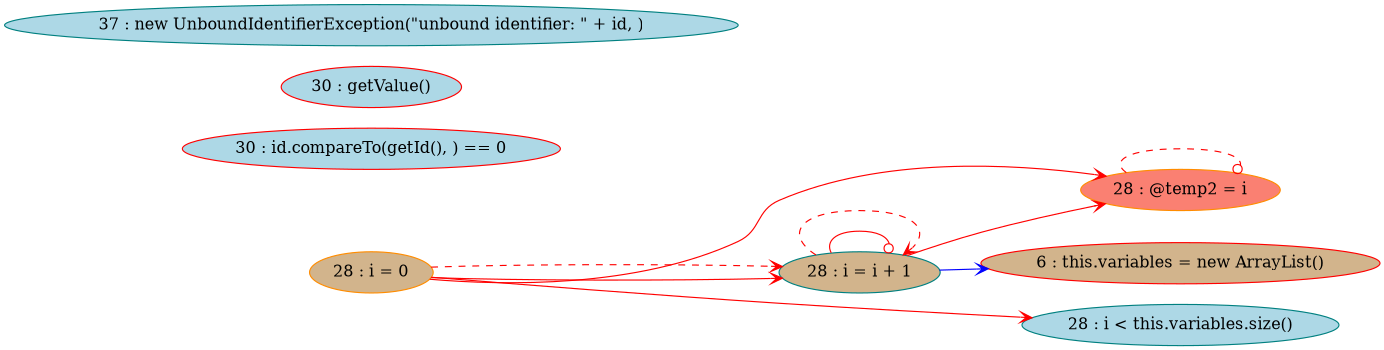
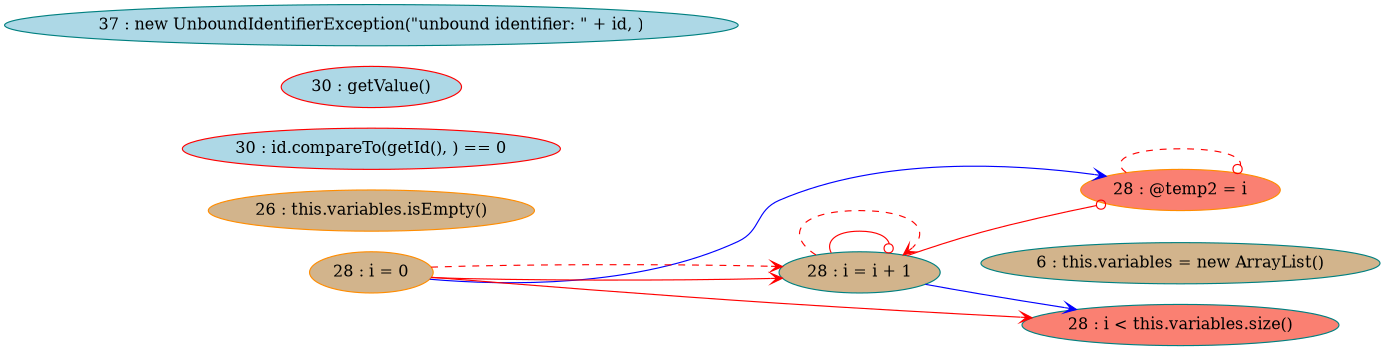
none -> (371, 211)
(760, 218) -> (760, 218)
(1001, 227) -> (1001, 227)
(1180, 263) -> (1180, 263)
(958, 270) -> (995, 296)
(1180, 325) -> (1180, 325)
